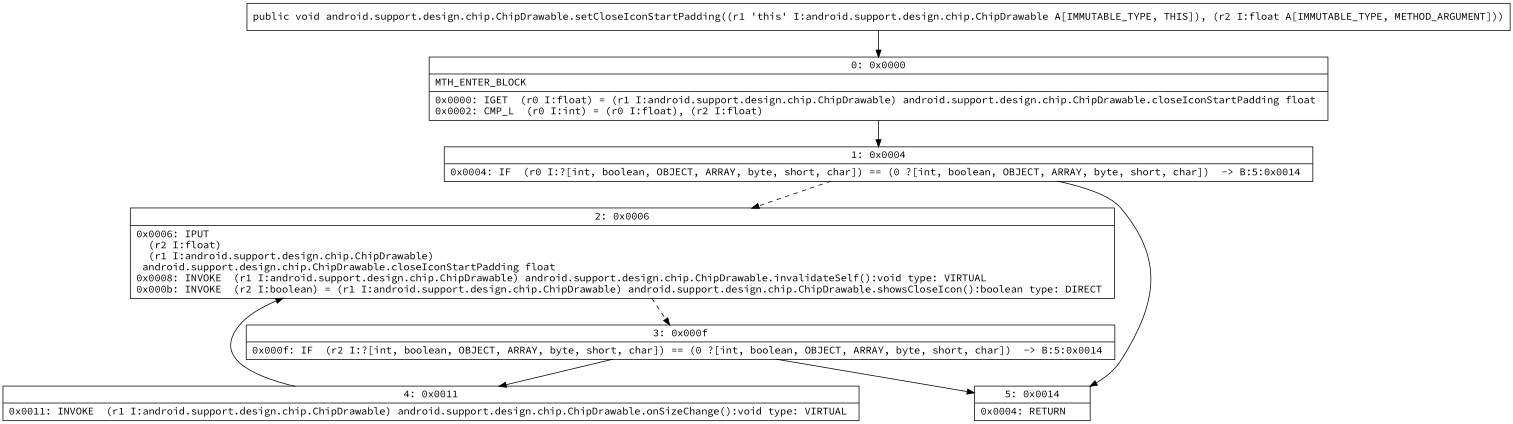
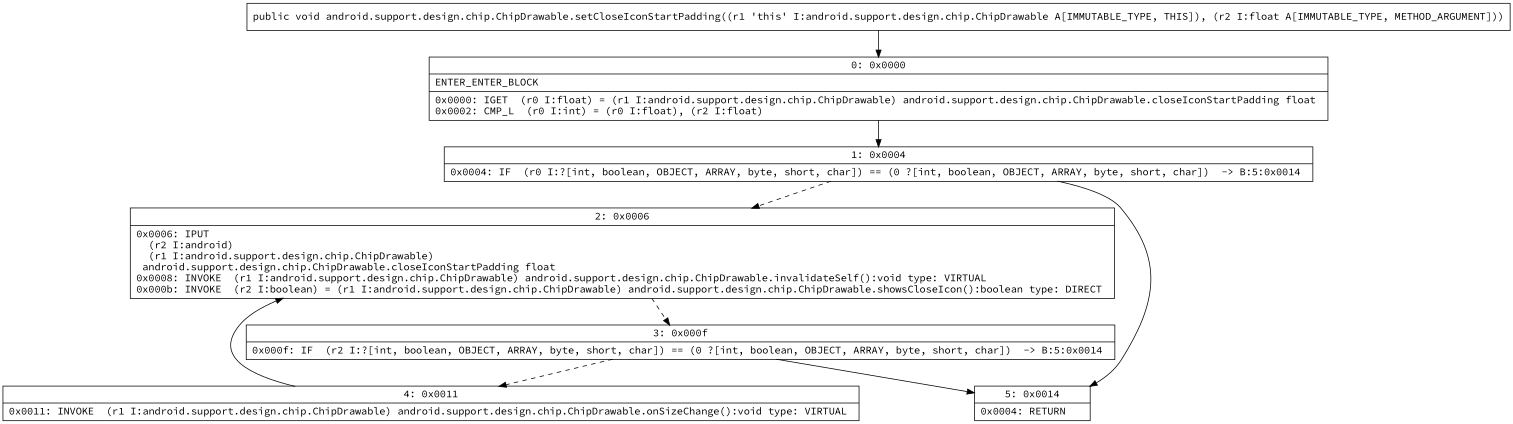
(481, 82) -> (487, 82)
(179, 245) -> (185, 245)
(559, 372) -> (559, 372)
